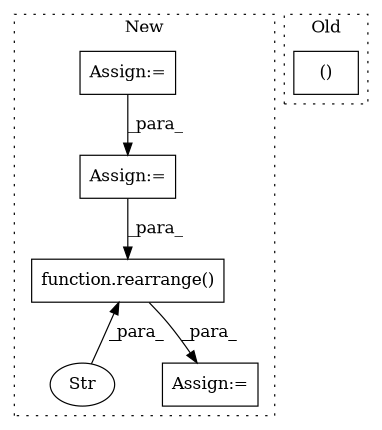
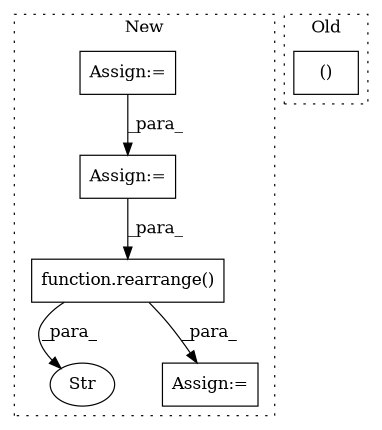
(103, 339) -> (40, 328)
